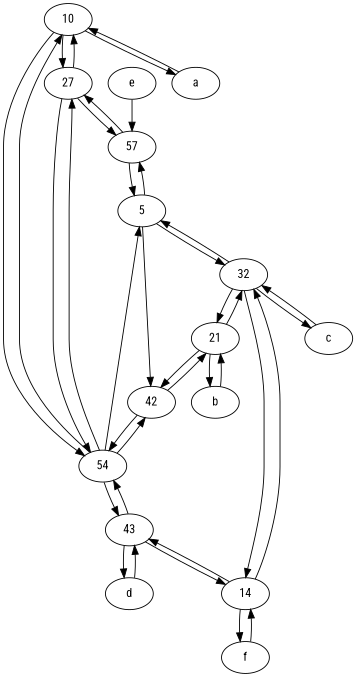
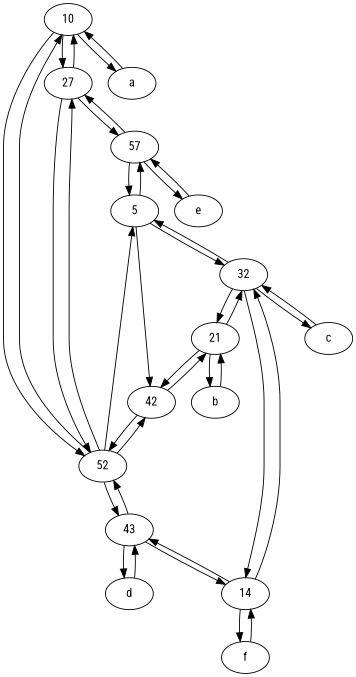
none -> (159, 178)
(103, 466) -> (103, 466)
